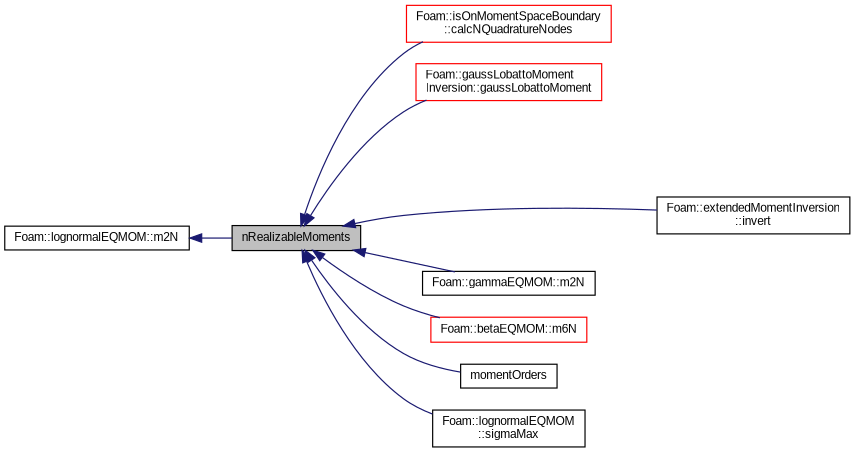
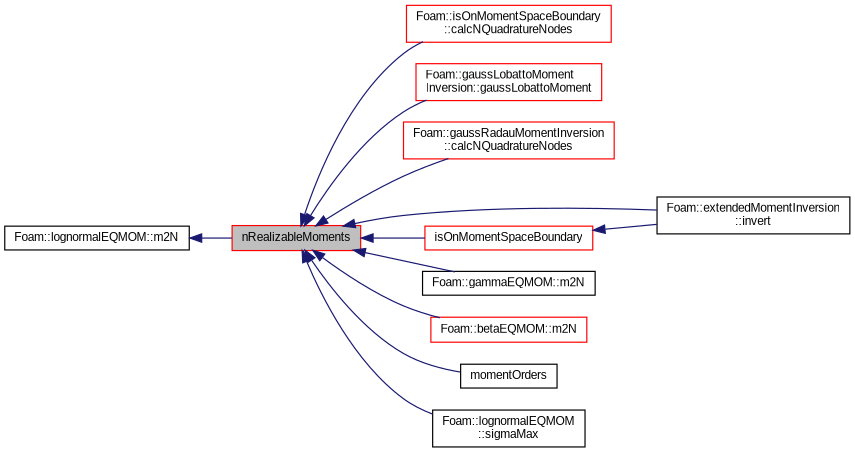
none -> (509, 140)
(296, 238) -> (296, 238)
none -> (509, 238)
(509, 330) -> (509, 330)
